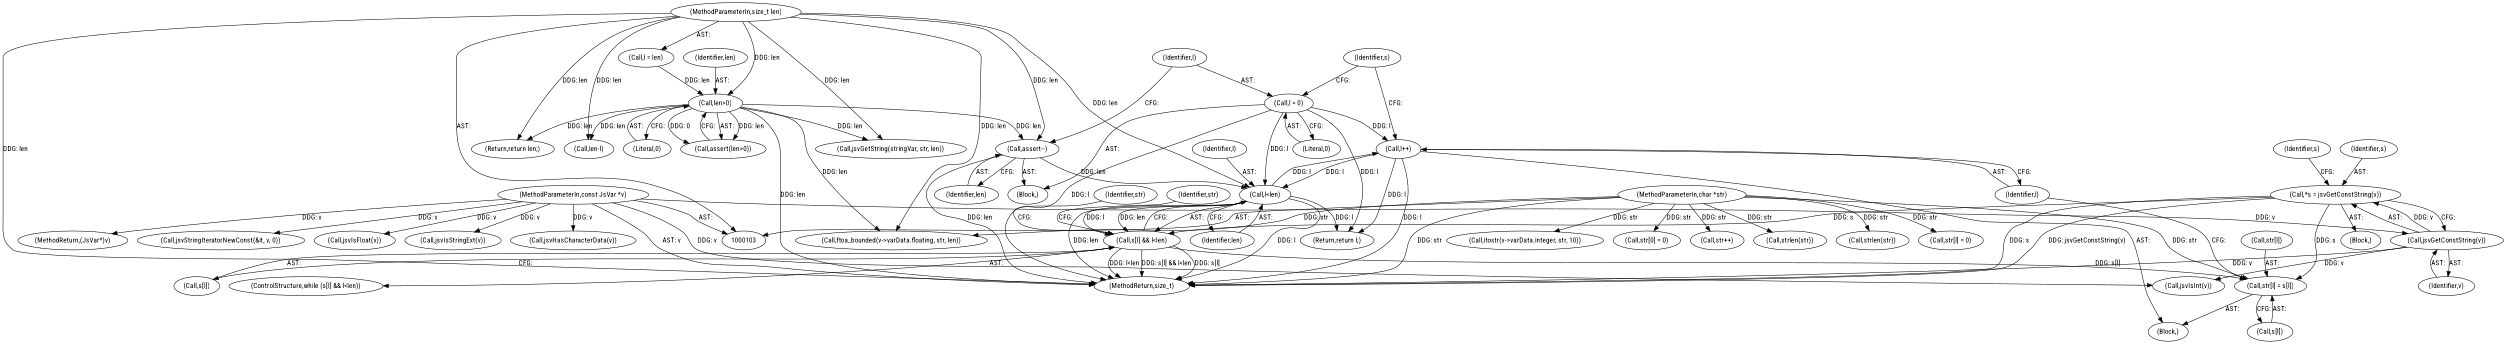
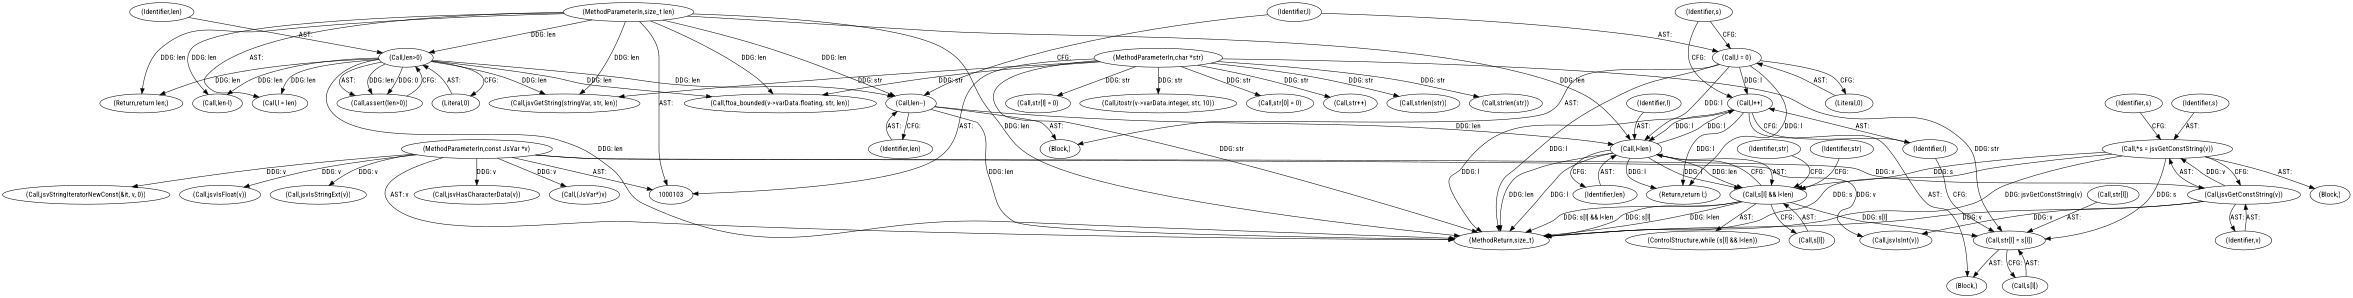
none -> (862, 77)
(679, 79) -> (327, 65)
(1027, 149) -> (911, 103)
(73, 240) -> (584, 195)
